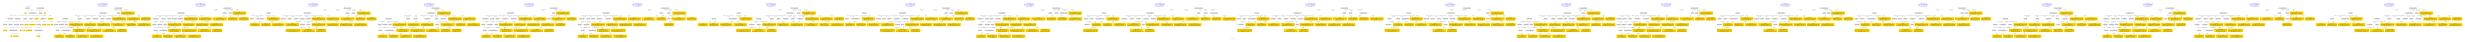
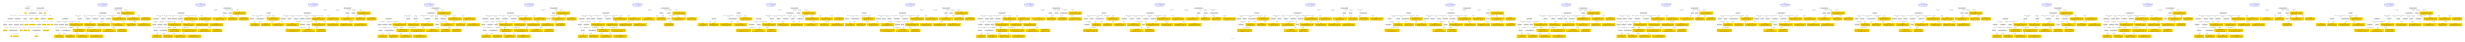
none -> (25, 30)
